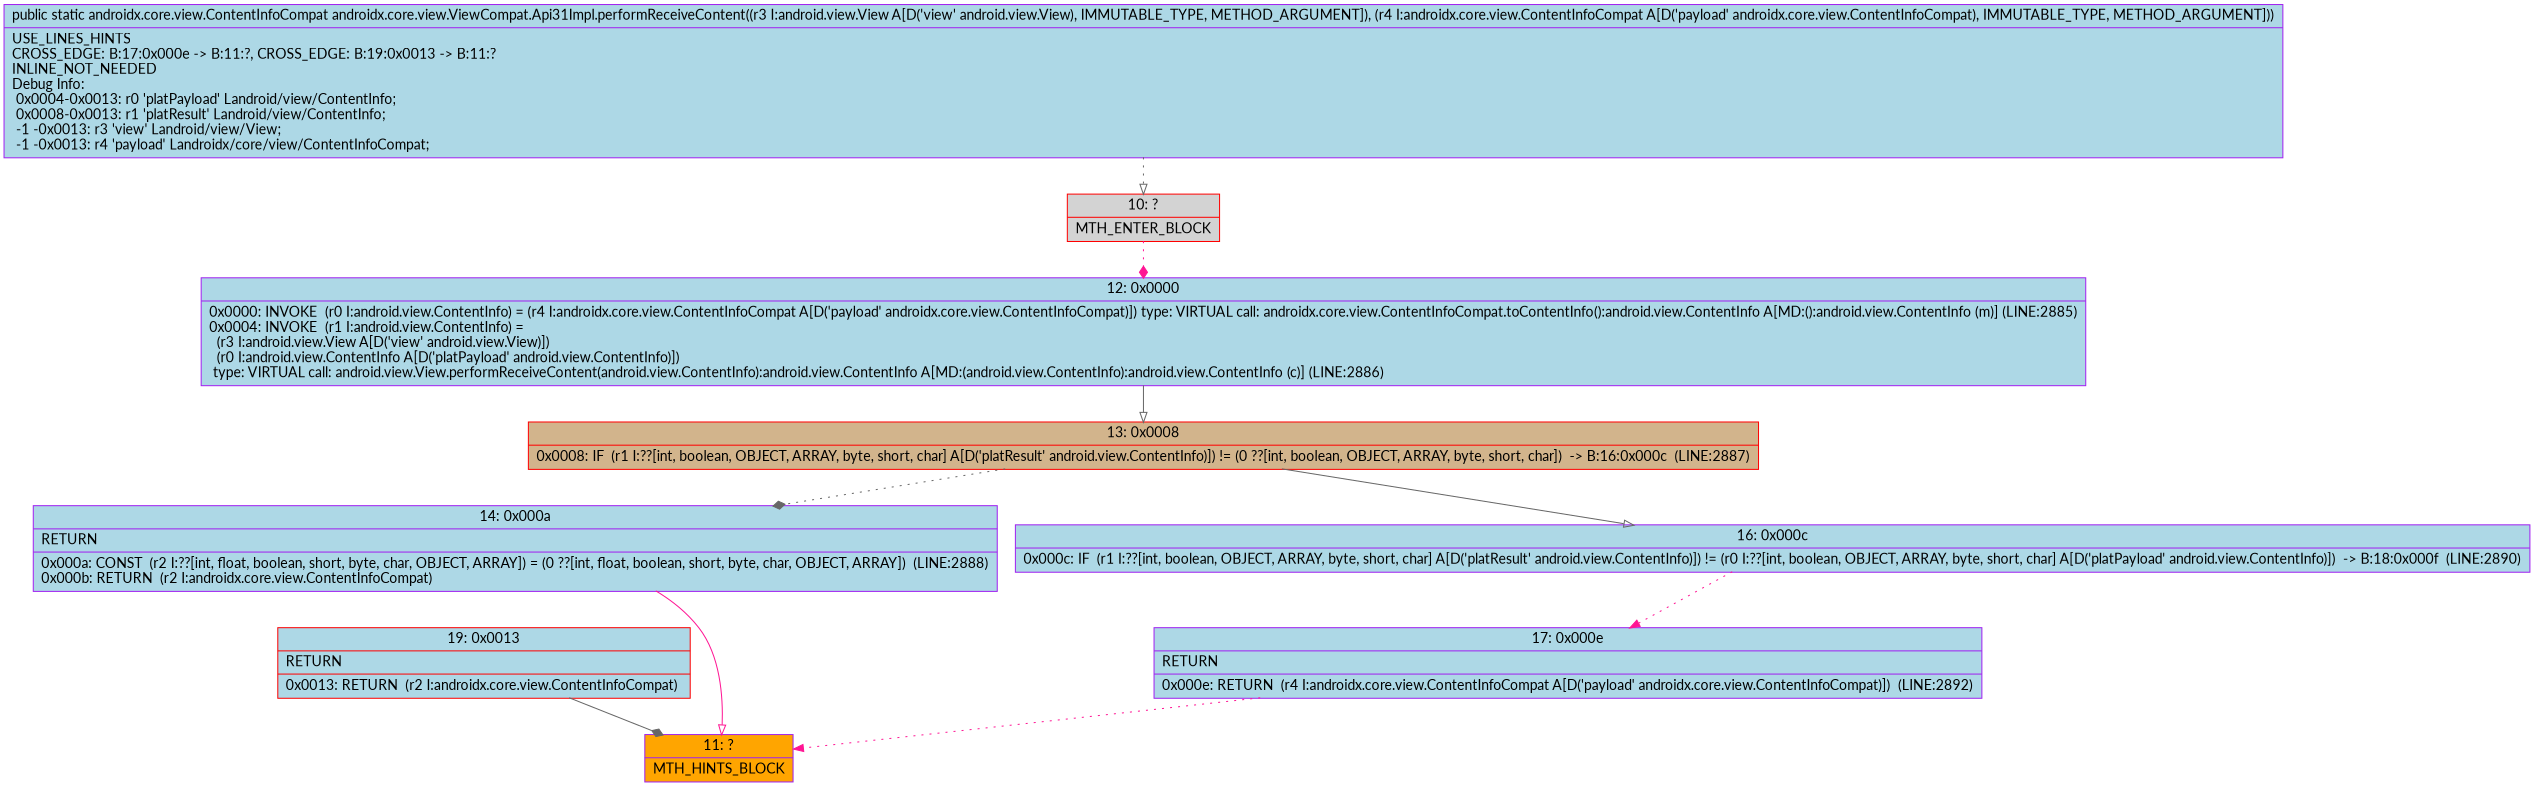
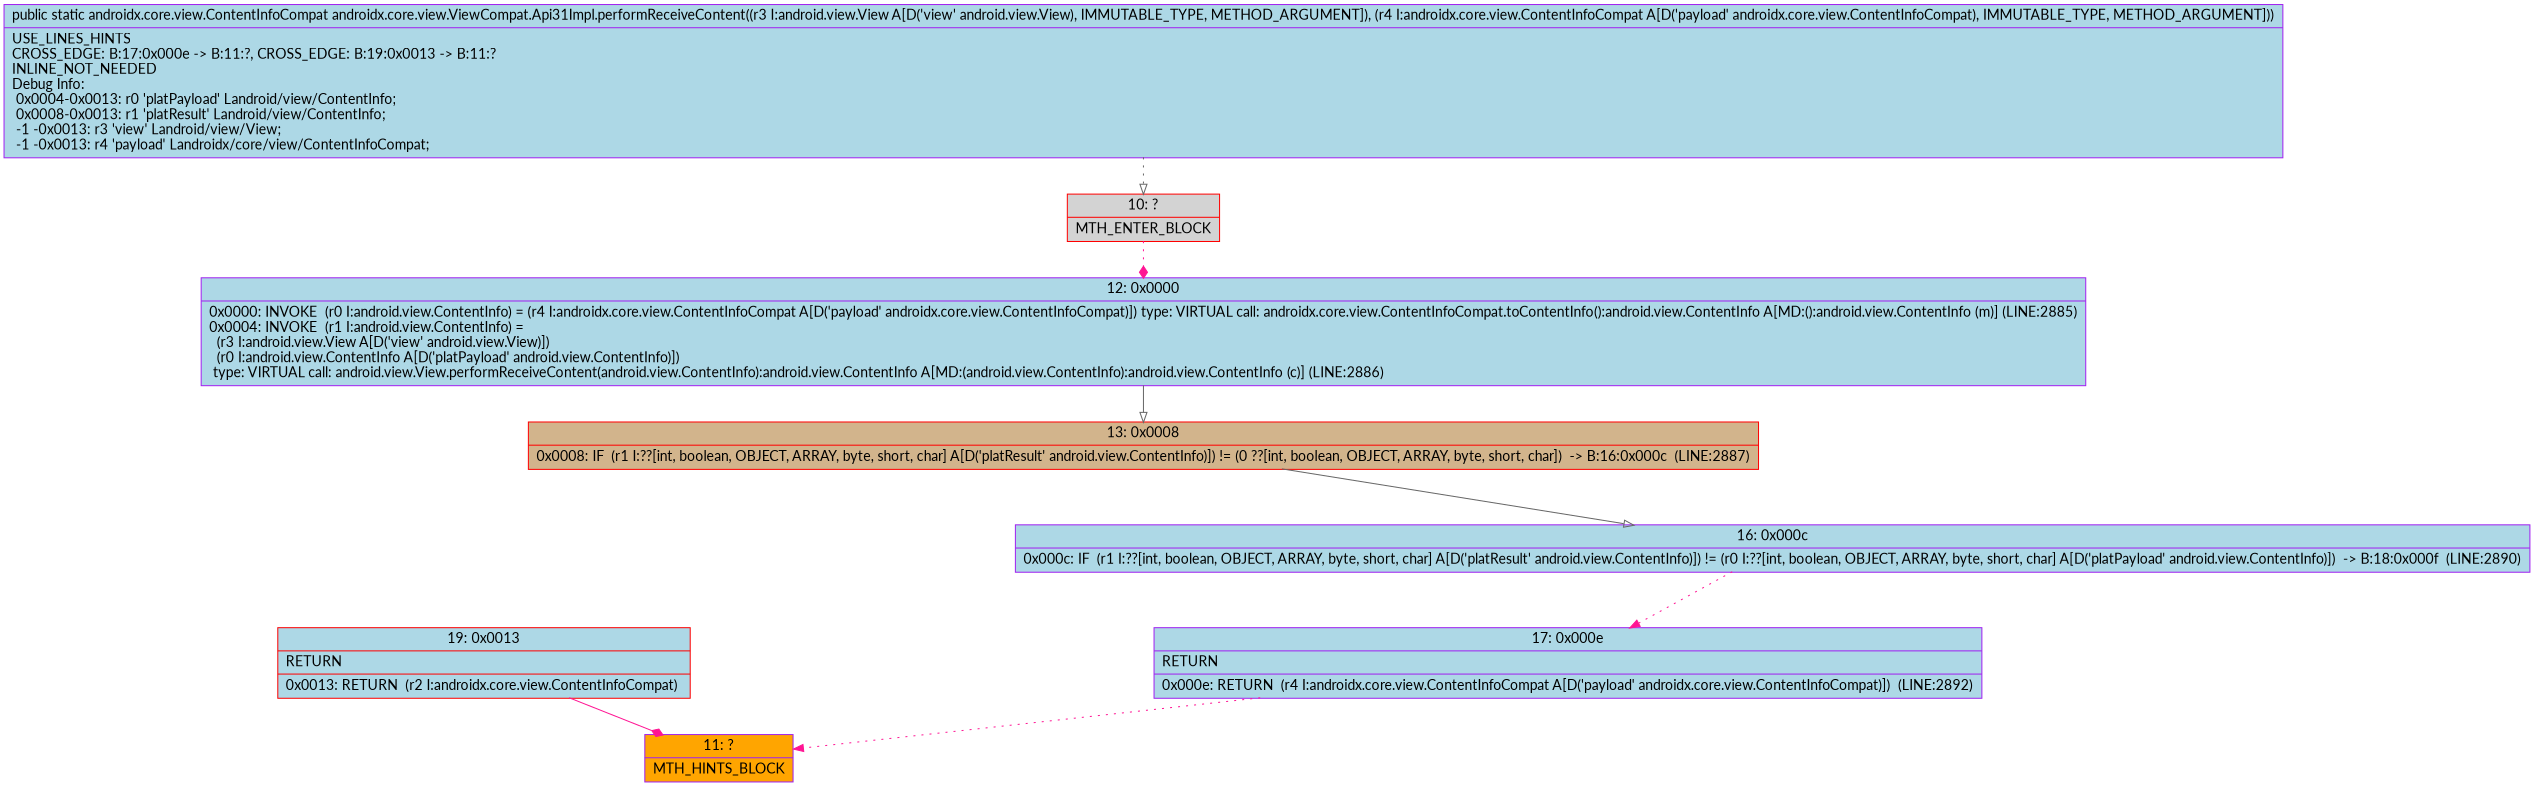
(515, 549) -> none
(610, 714) -> (610, 714)
